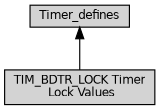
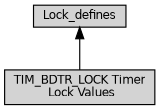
(80, 16) -> (80, 16)
